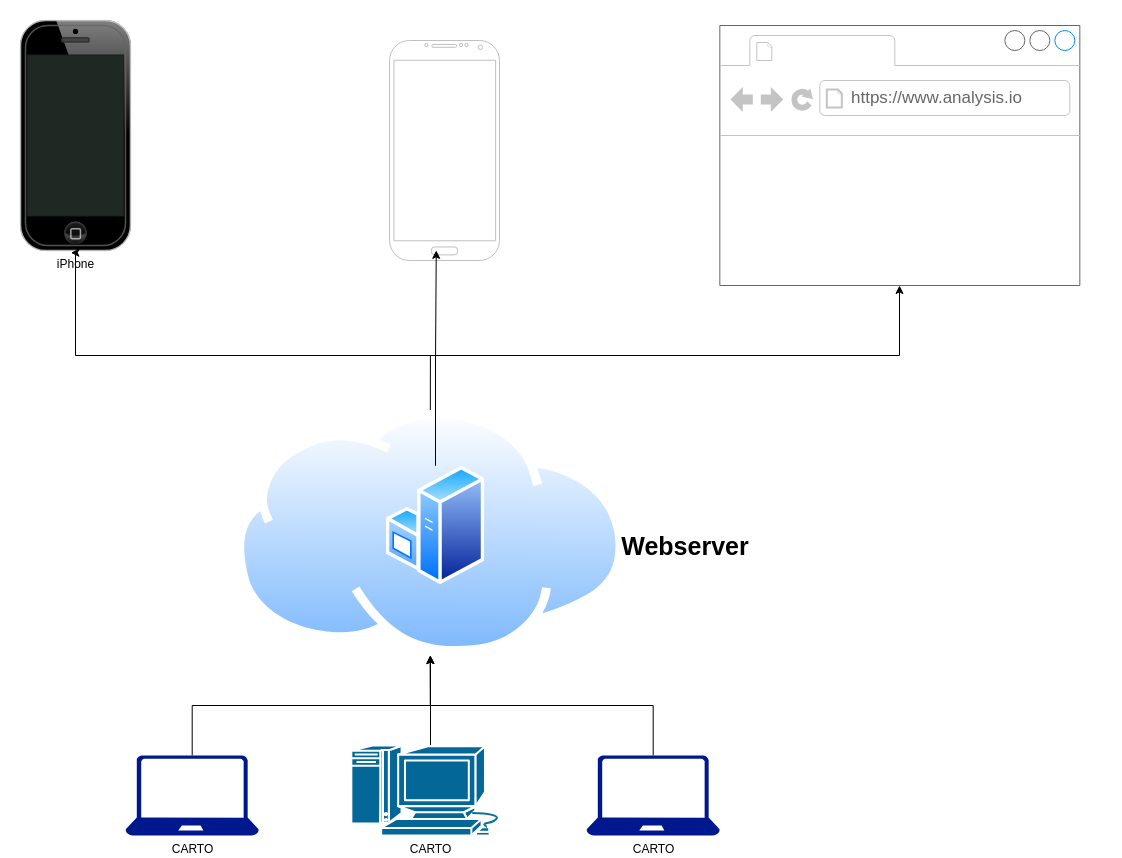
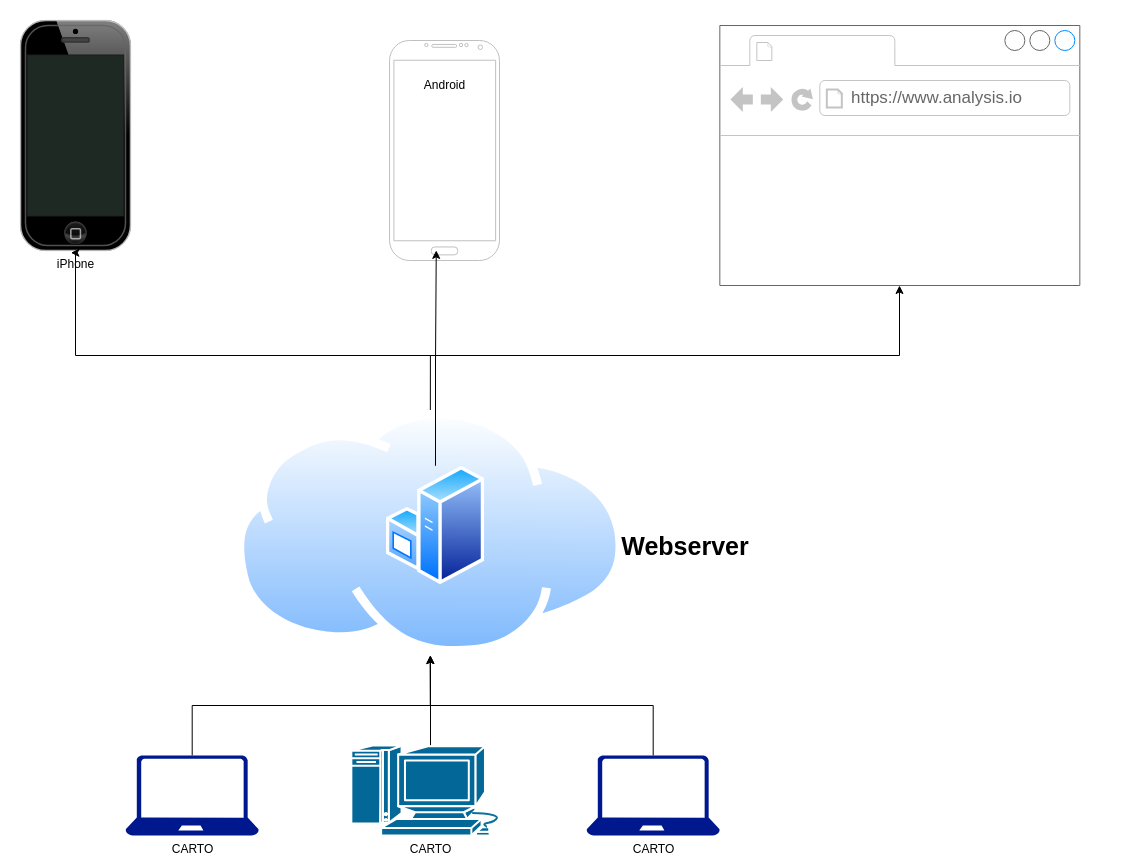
none -> (445, 86)
